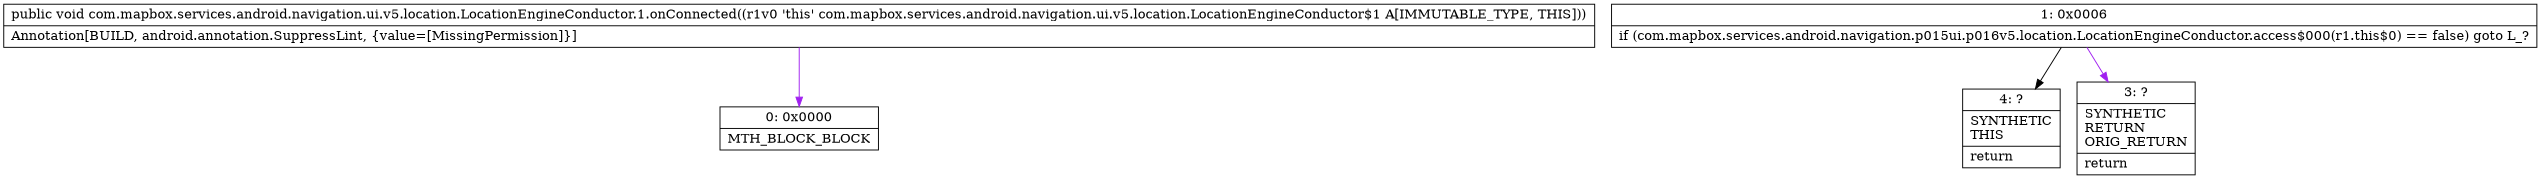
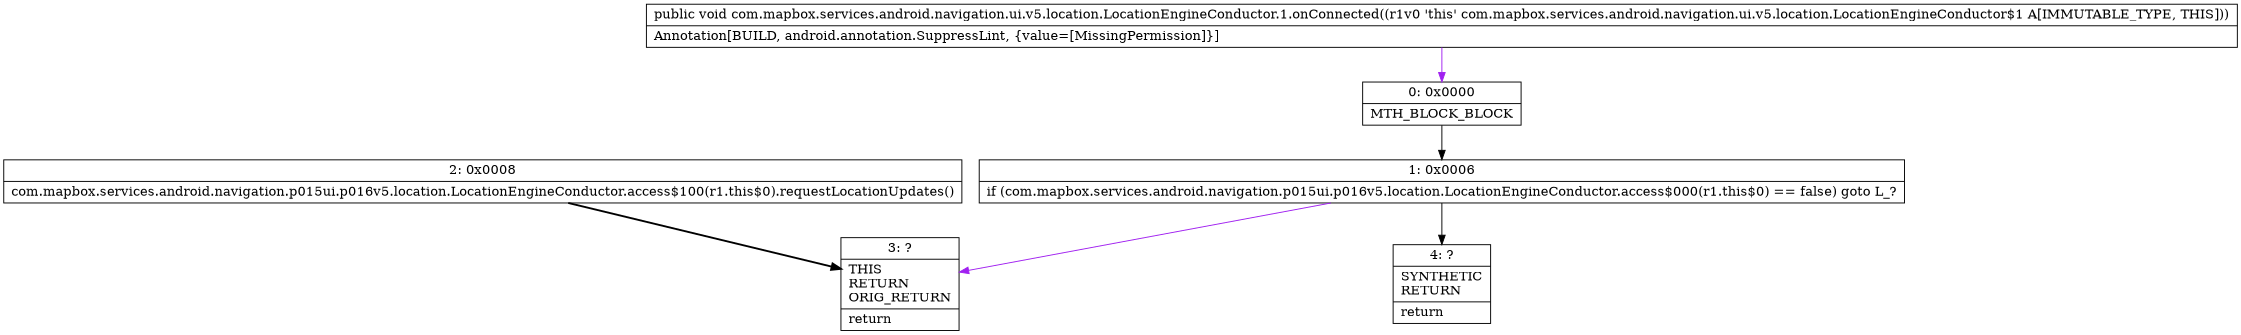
(2126, 114) -> (866, 270)
(1988, 135) -> (1431, 291)
none -> (1442, 138)
none -> (483, 181)
